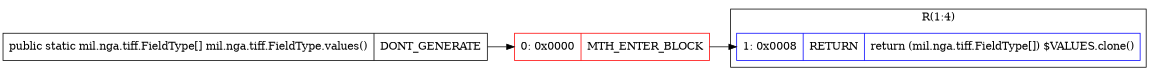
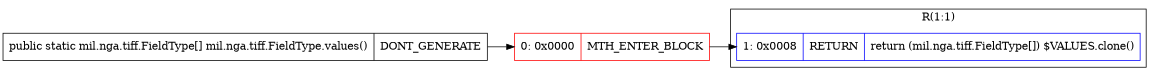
(938, 18) -> (938, 18)
